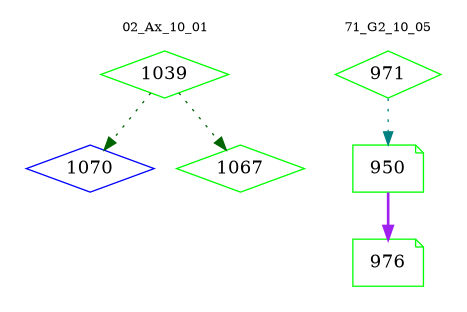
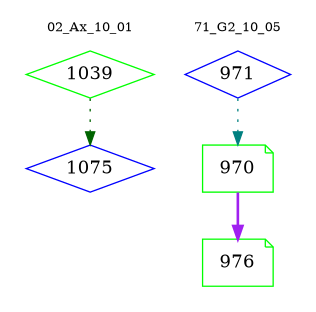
(388, 74) -> (238, 74)
(90, 169) -> (90, 169)
(240, 169) -> none
(388, 169) -> (238, 169)
